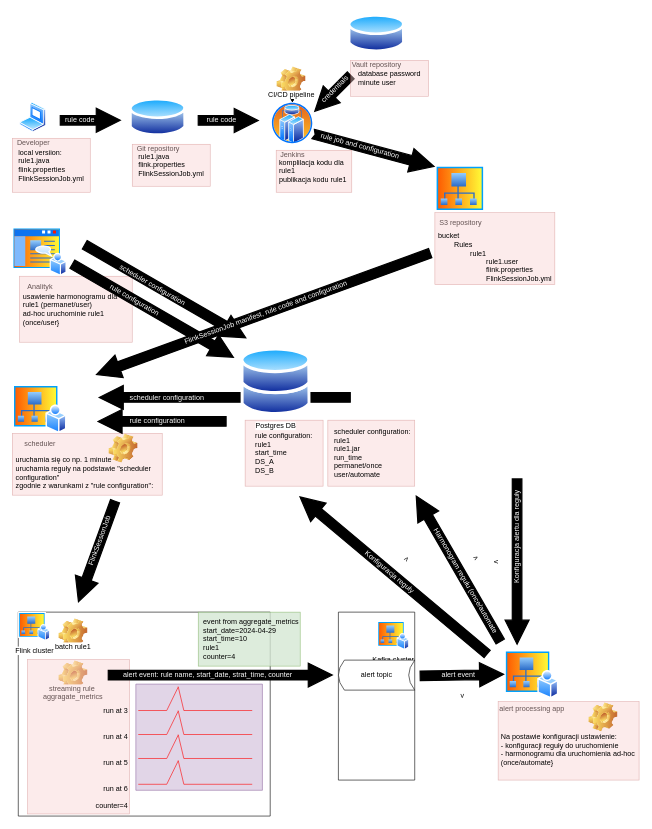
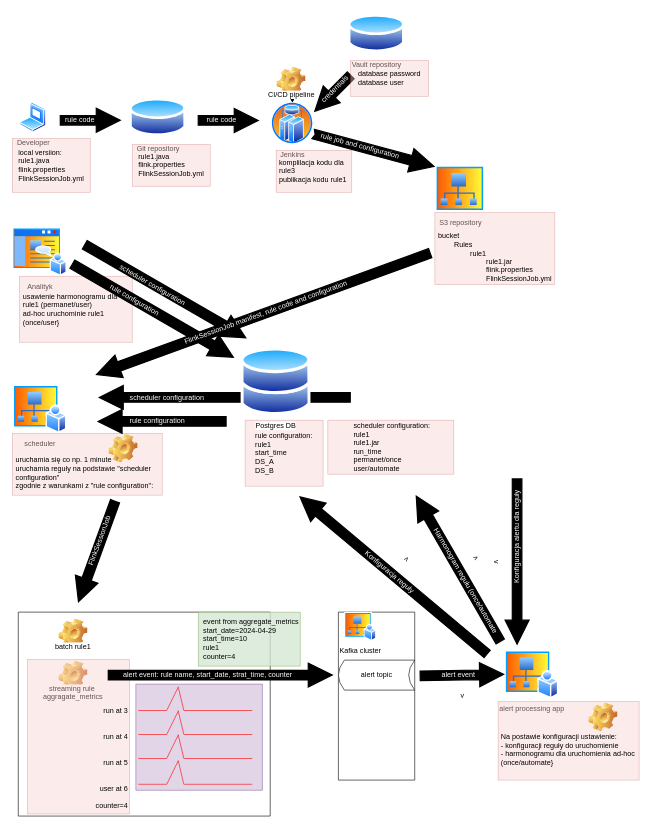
(390, 78) -> (390, 78)
(315, 171) -> (315, 171)
(495, 249) -> (495, 249)
(371, 453) -> (391, 447)
(34, 627) -> none
(394, 636) -> (361, 627)
(110, 737) -> (110, 737)
